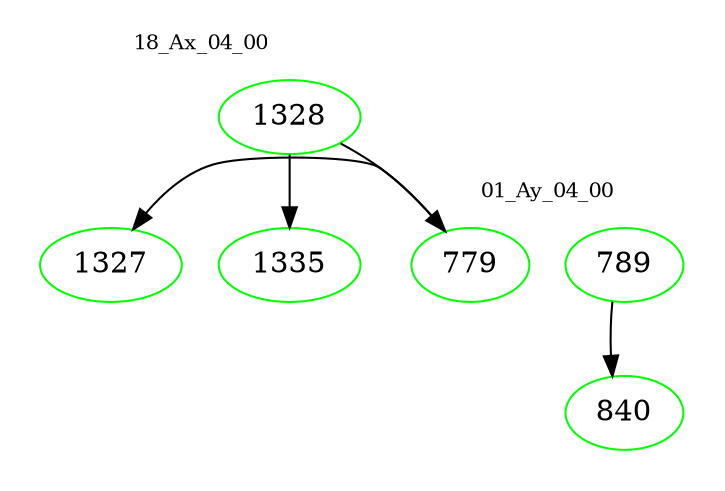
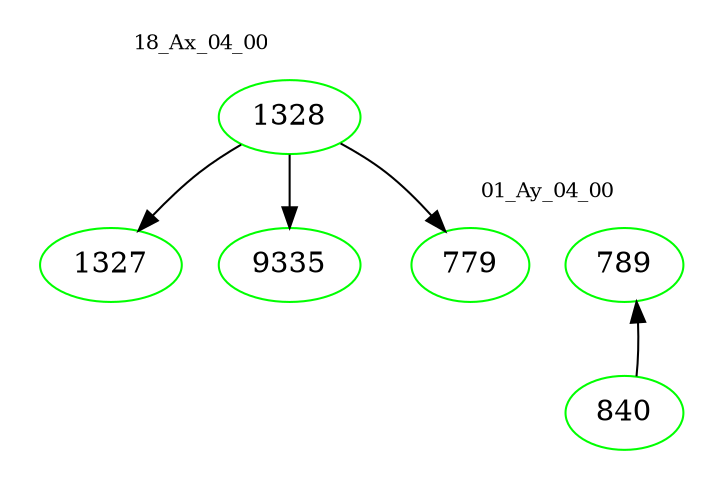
(309, 158) -> (194, 177)
(290, 265) -> (290, 265)
(611, 329) -> (638, 350)
